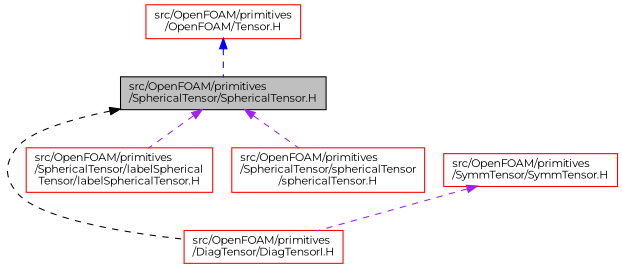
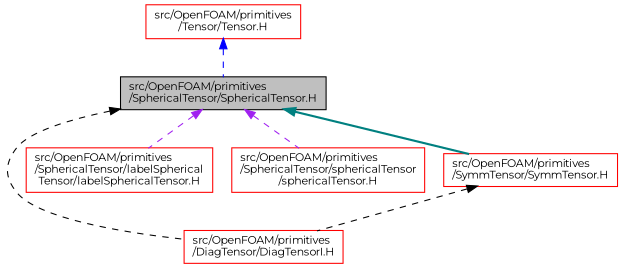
(223, 22) -> (223, 22)
none -> (382, 133)
(392, 210) -> (392, 210)
